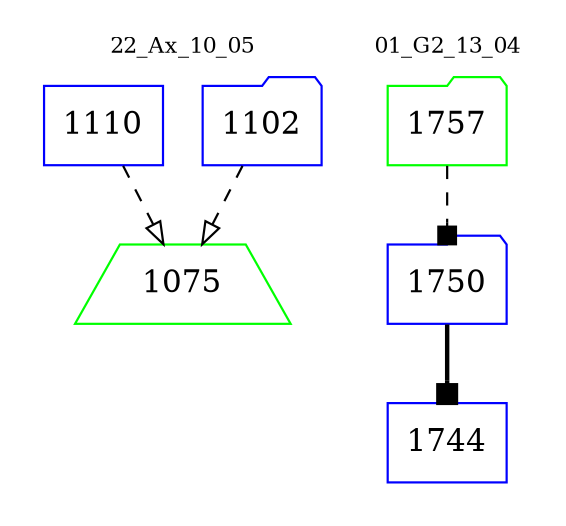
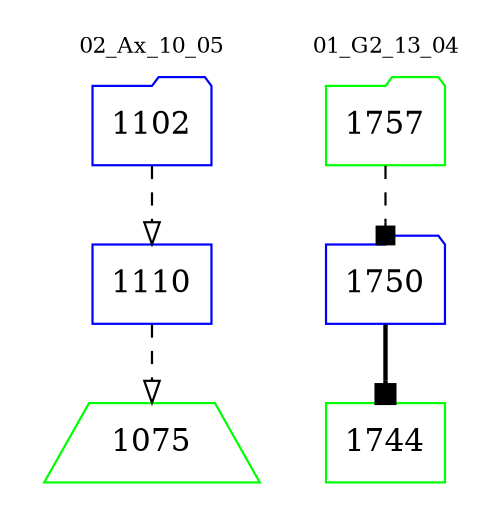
(183, 47) -> (152, 47)
(228, 195) -> (152, 194)
(447, 443) -> (385, 443)
